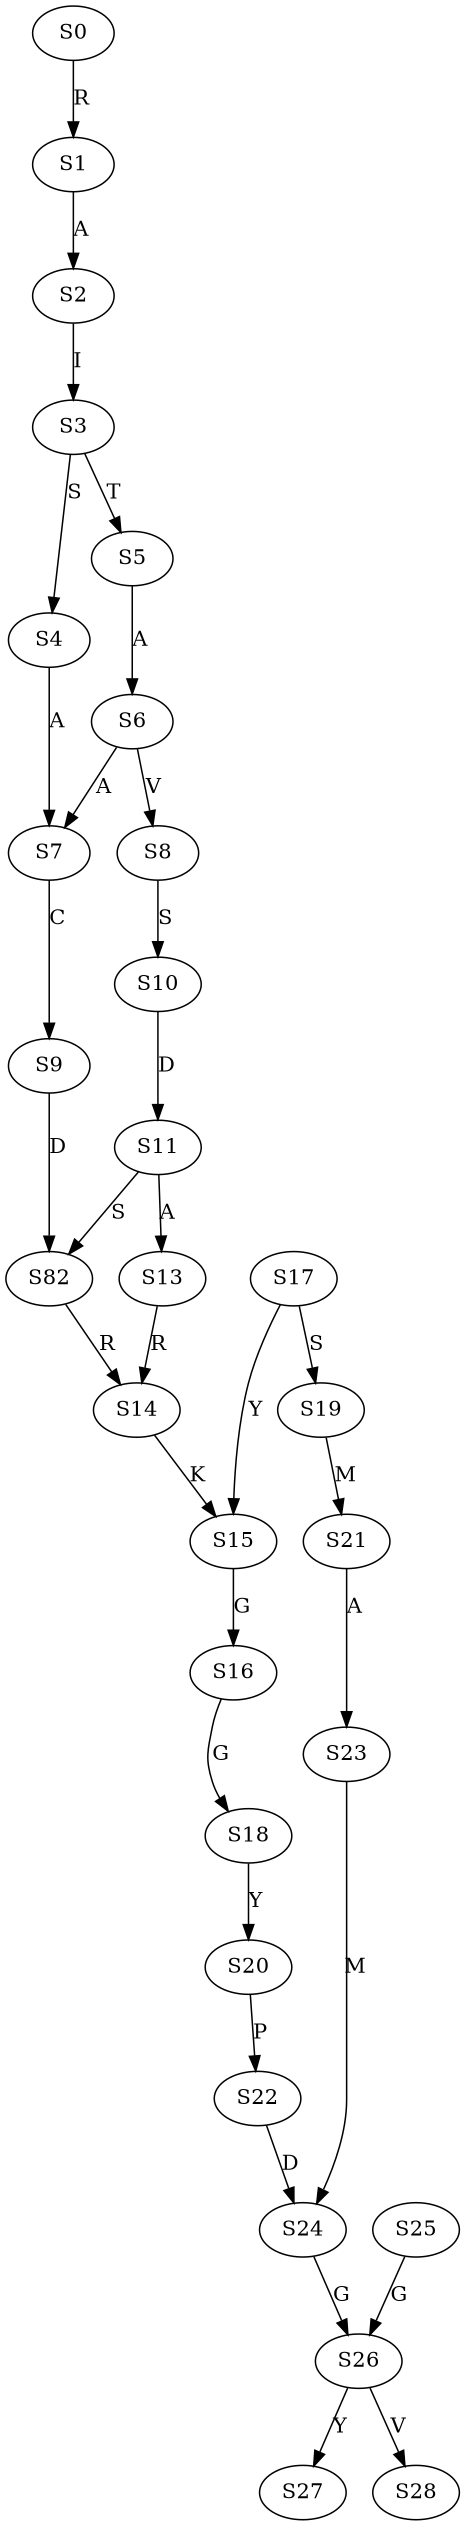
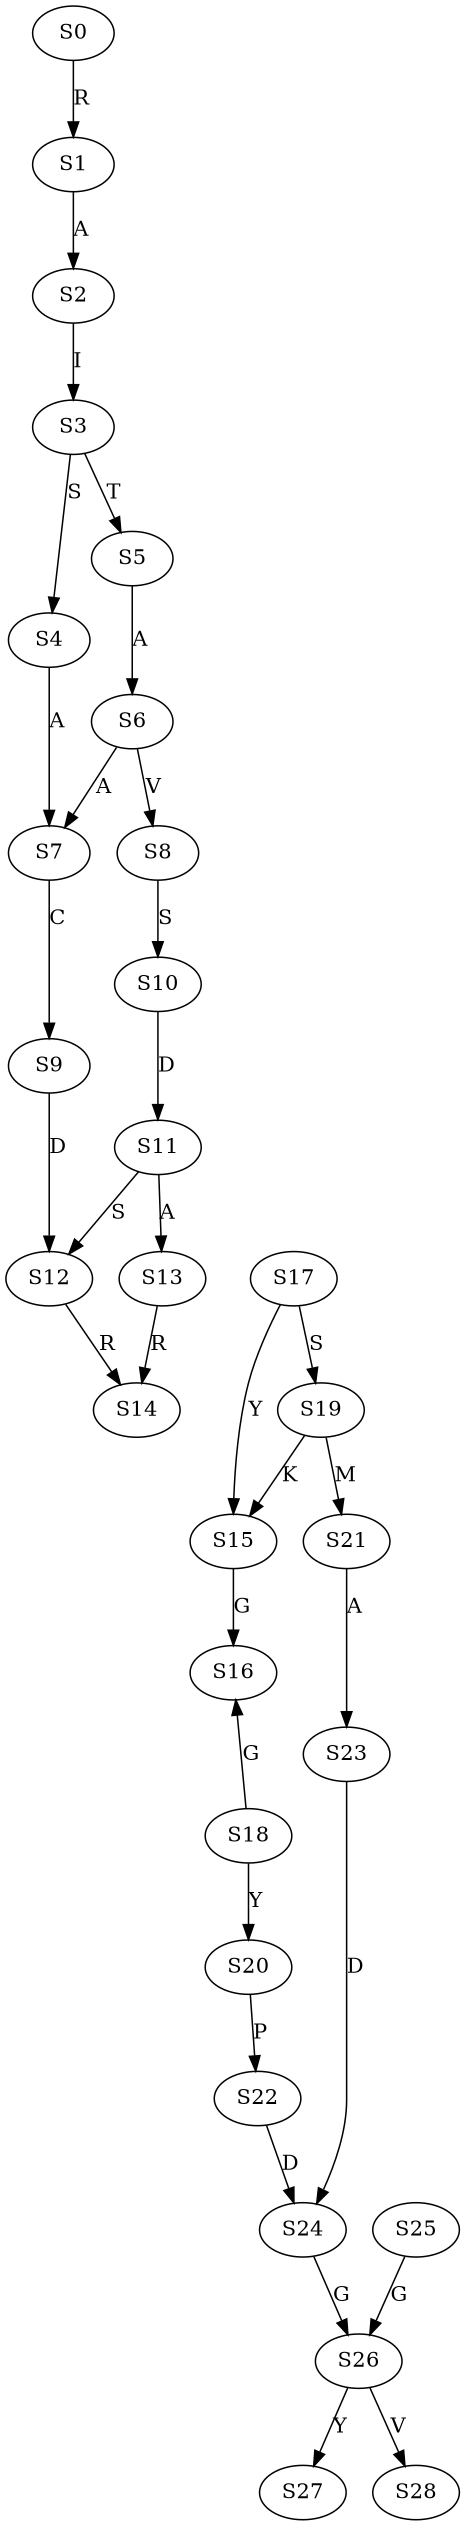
(49, 1279) -> (49, 1279)
(181, 1470) -> (281, 1469)
(208, 1749) -> (242, 1762)
(356, 1967) -> (356, 1967)
